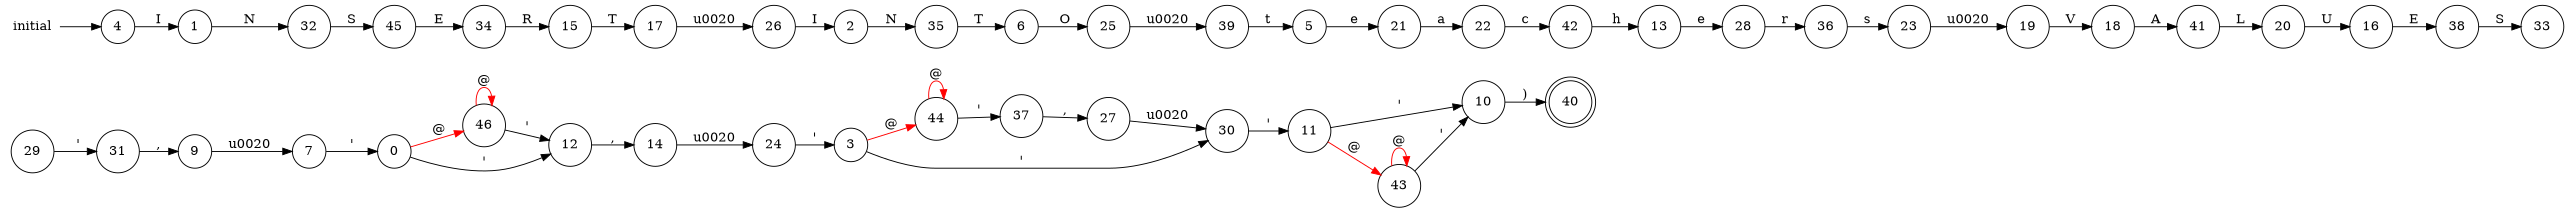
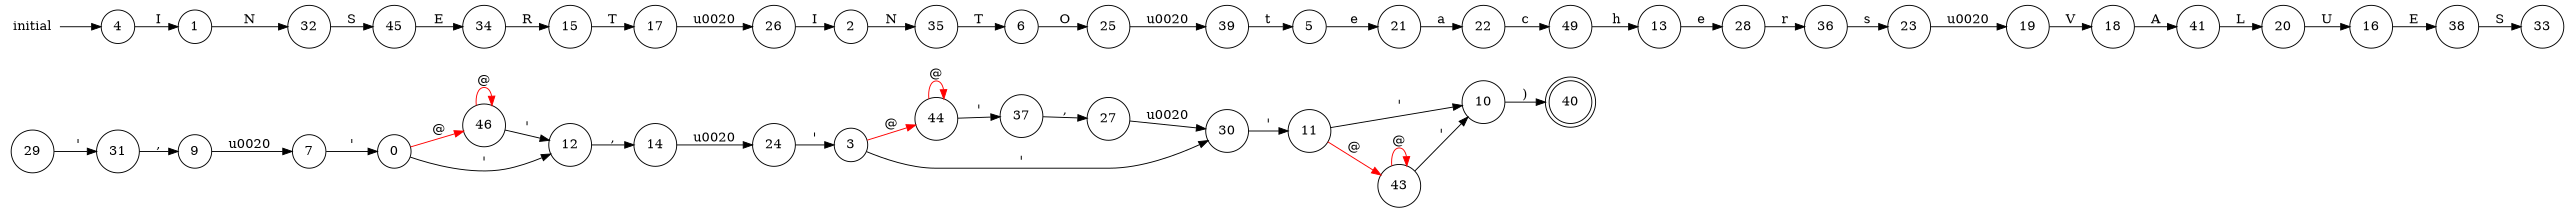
(1570, 27) -> (1570, 27)
